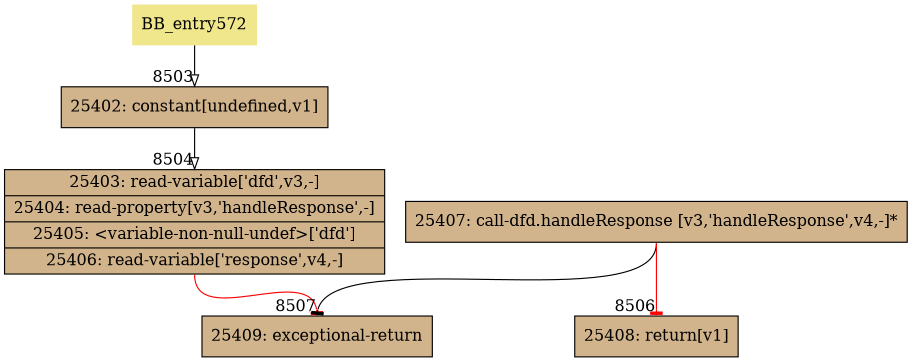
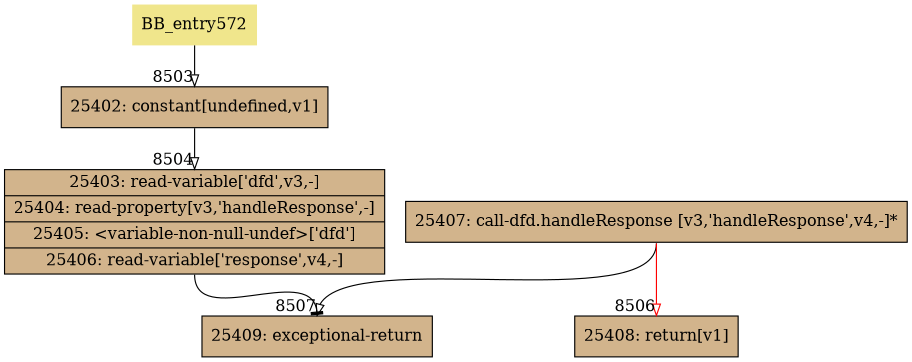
(656, 277) -> (656, 274)
(490, 279) -> (492, 280)
(253, 295) -> (253, 295)
